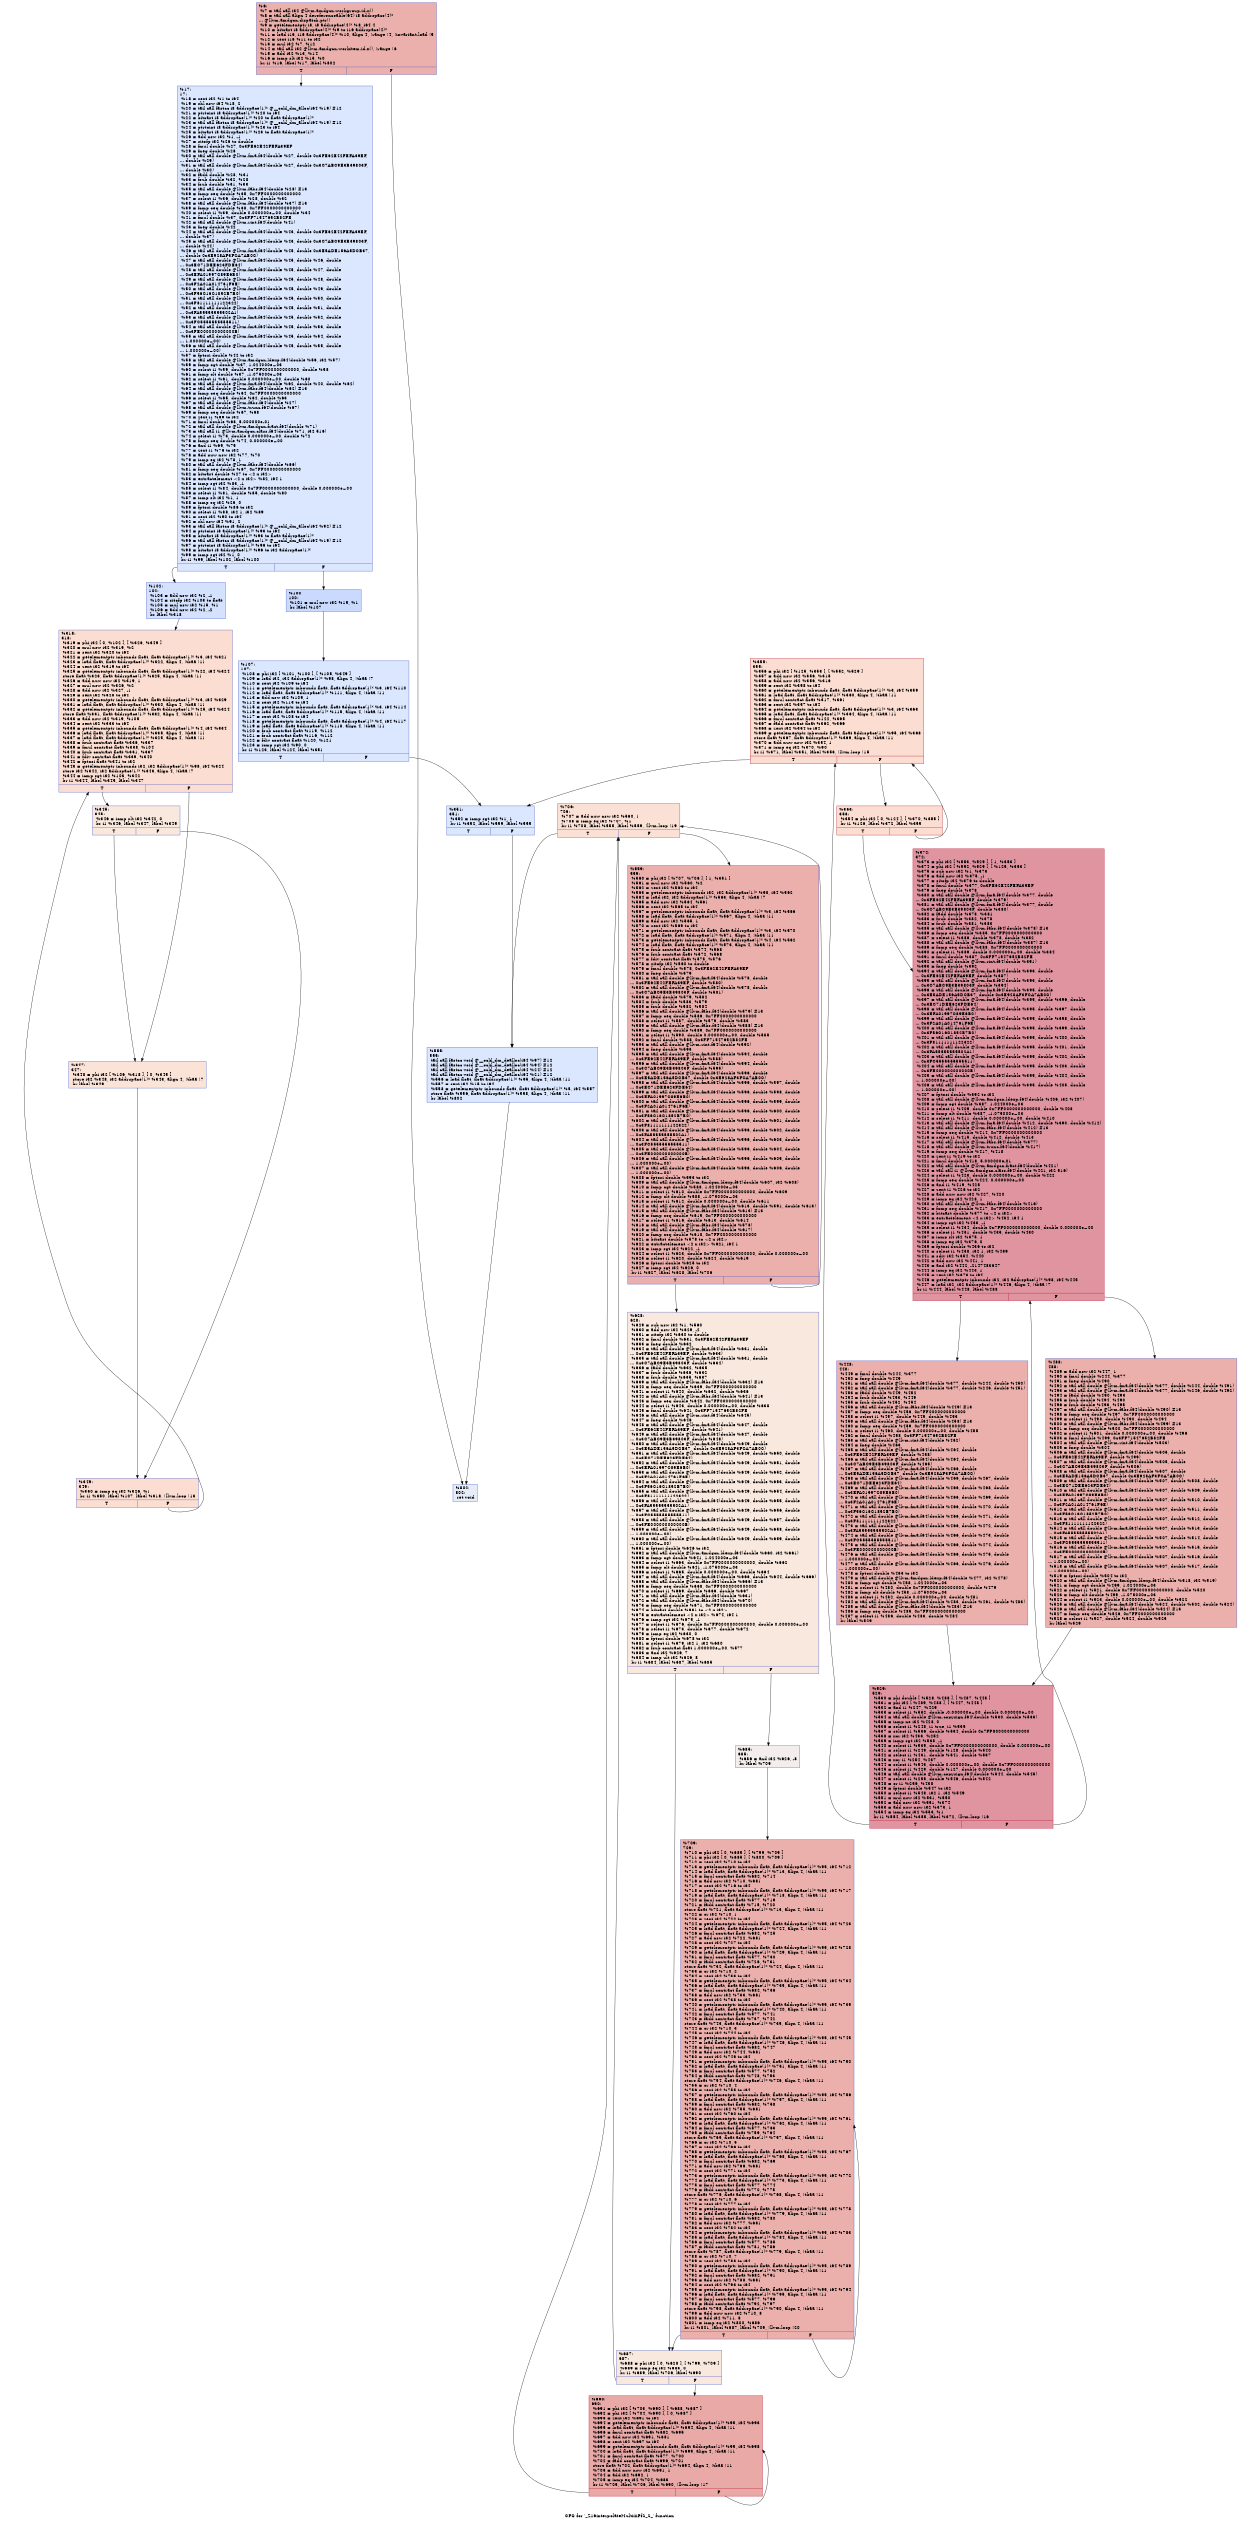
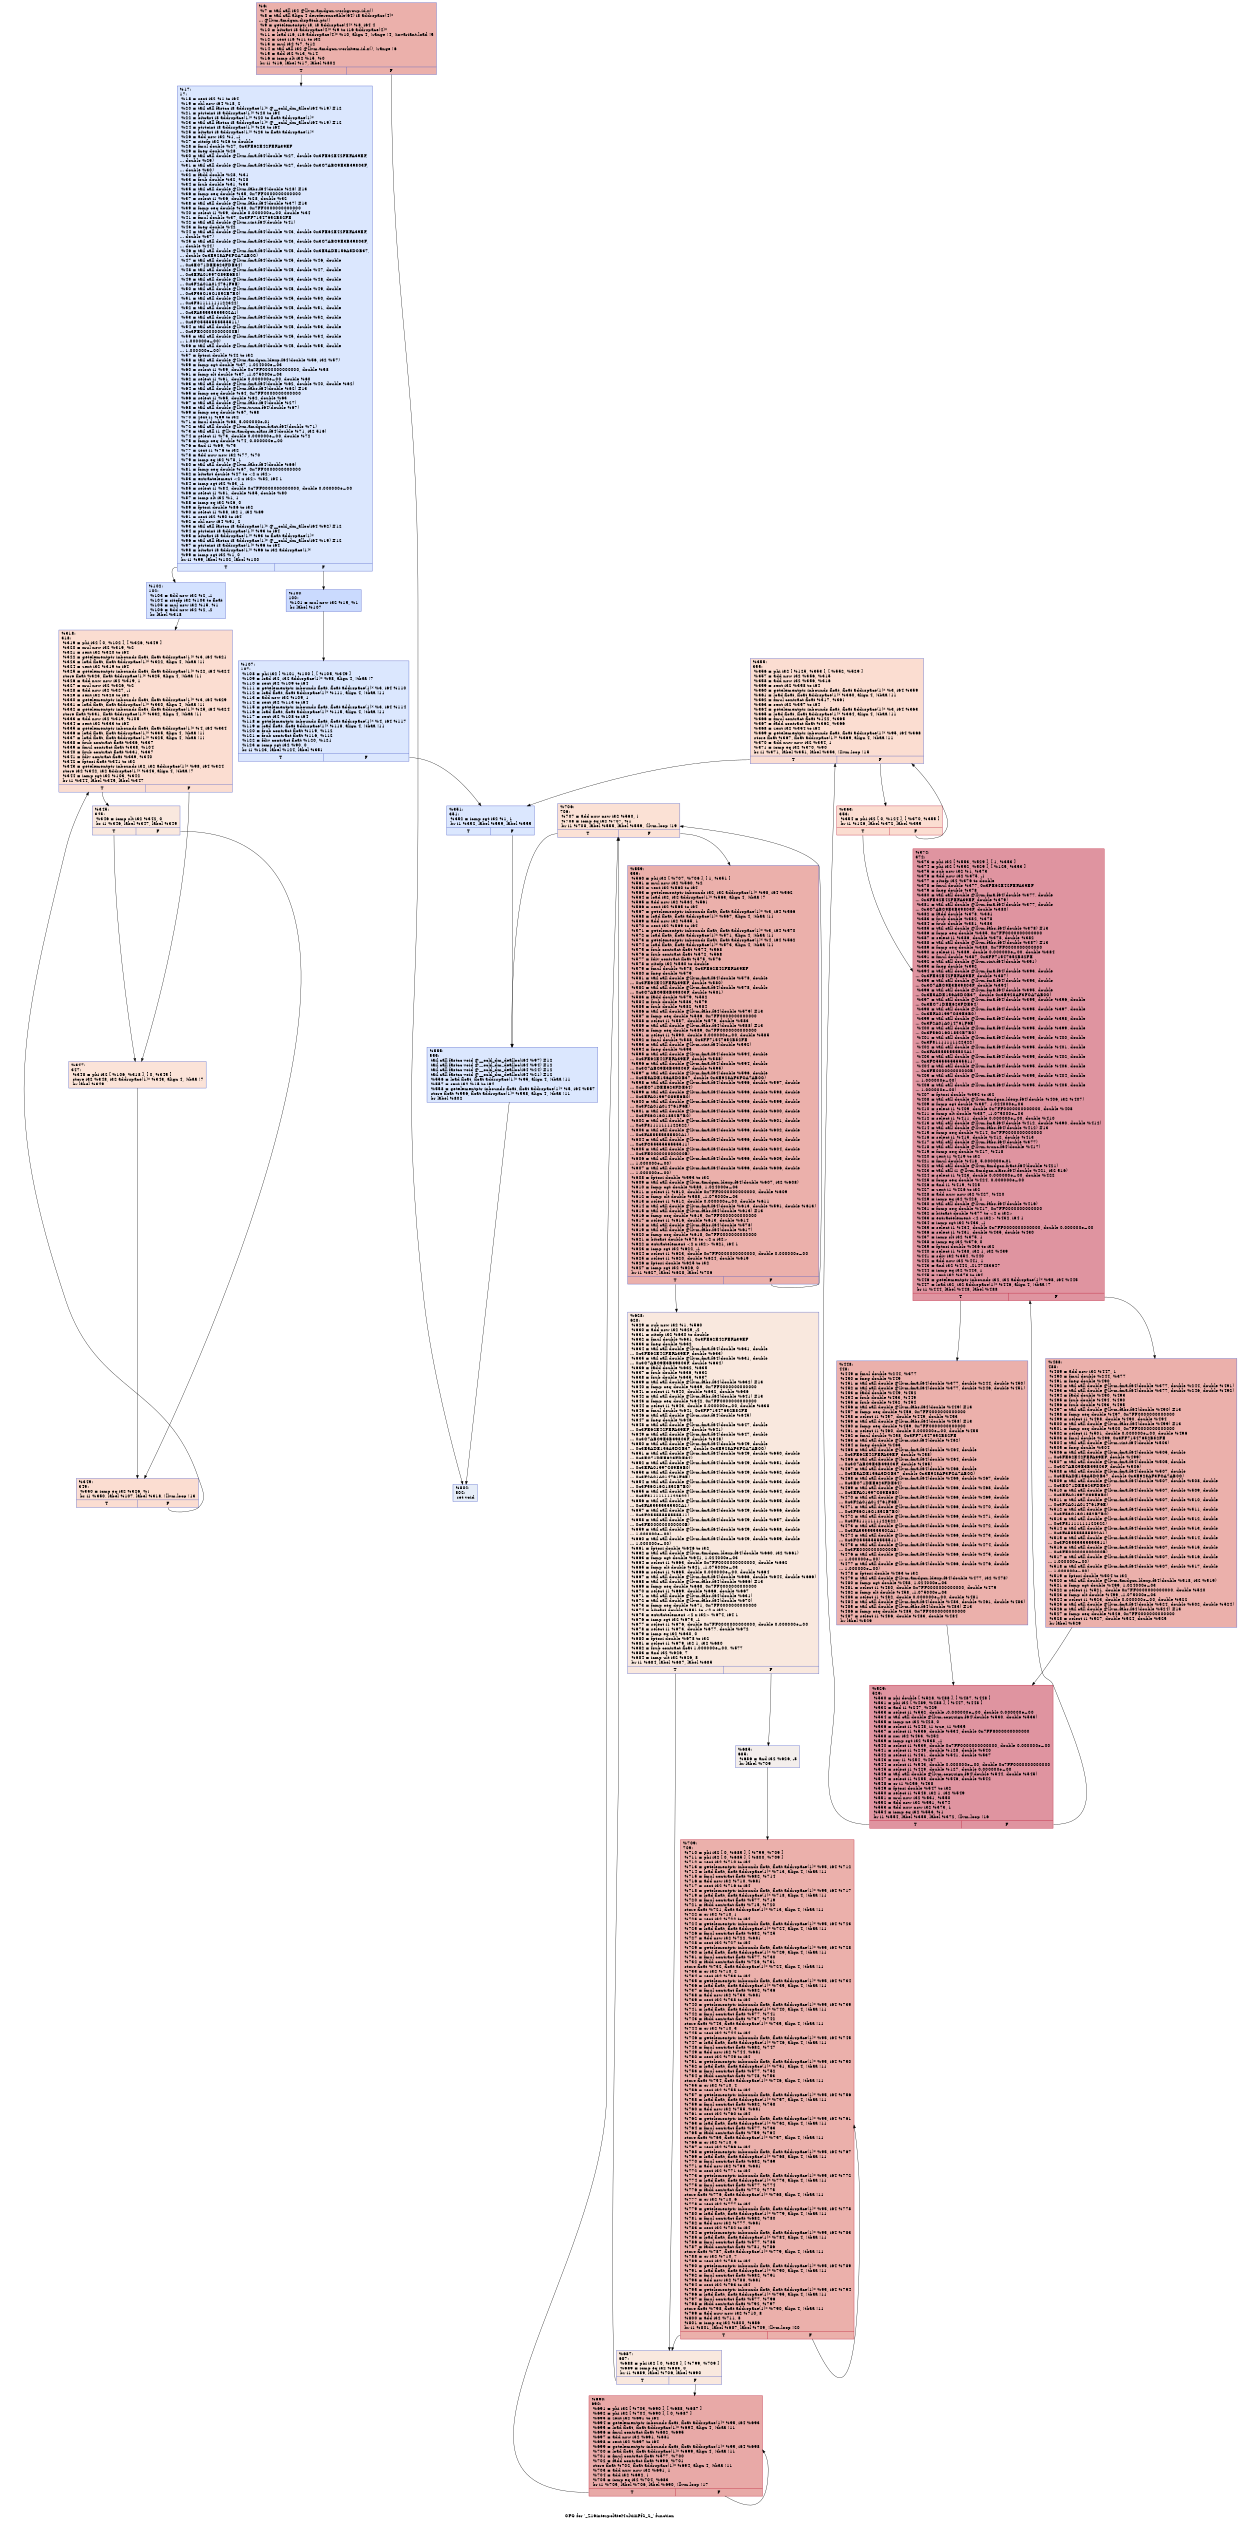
(837, 711) -> (837, 711)
(767, 2089) -> (767, 2089)
